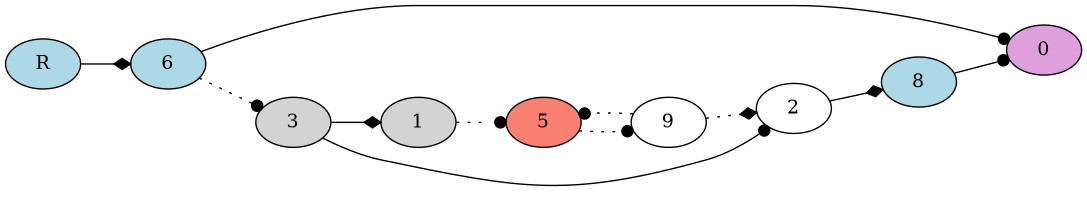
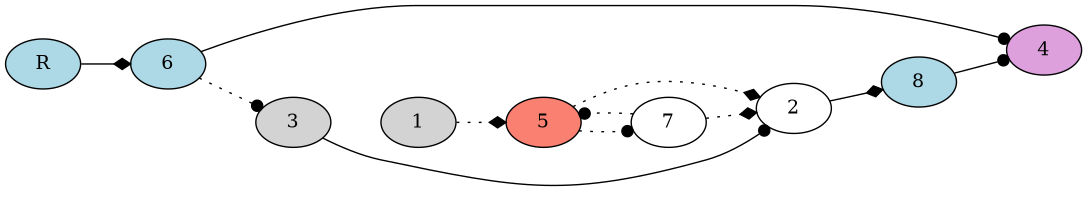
(1044, 50) -> (1044, 50)
none -> (657, 82)
(348, 122) -> none
(473, 122) -> (473, 122)
(669, 122) -> (669, 122)
